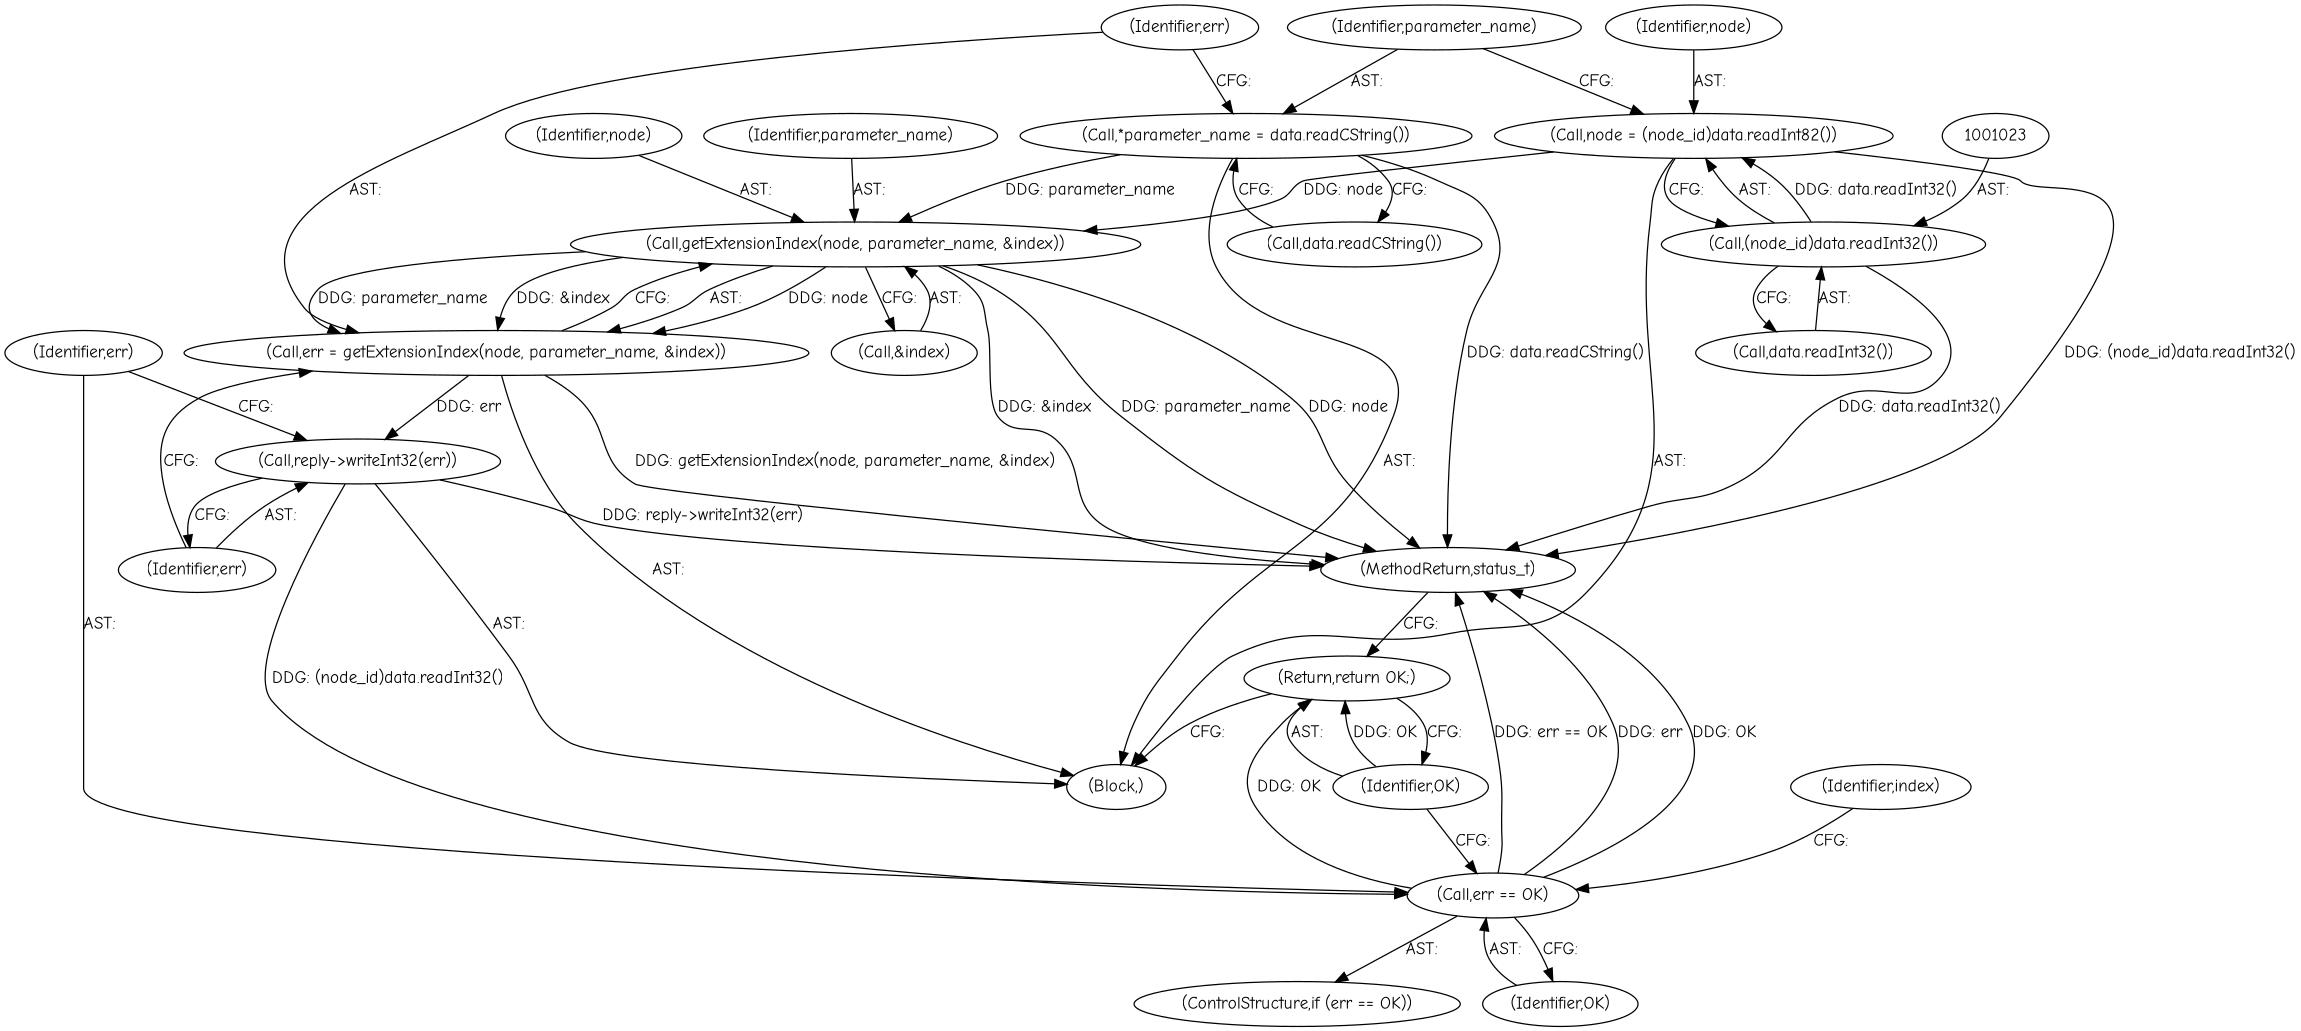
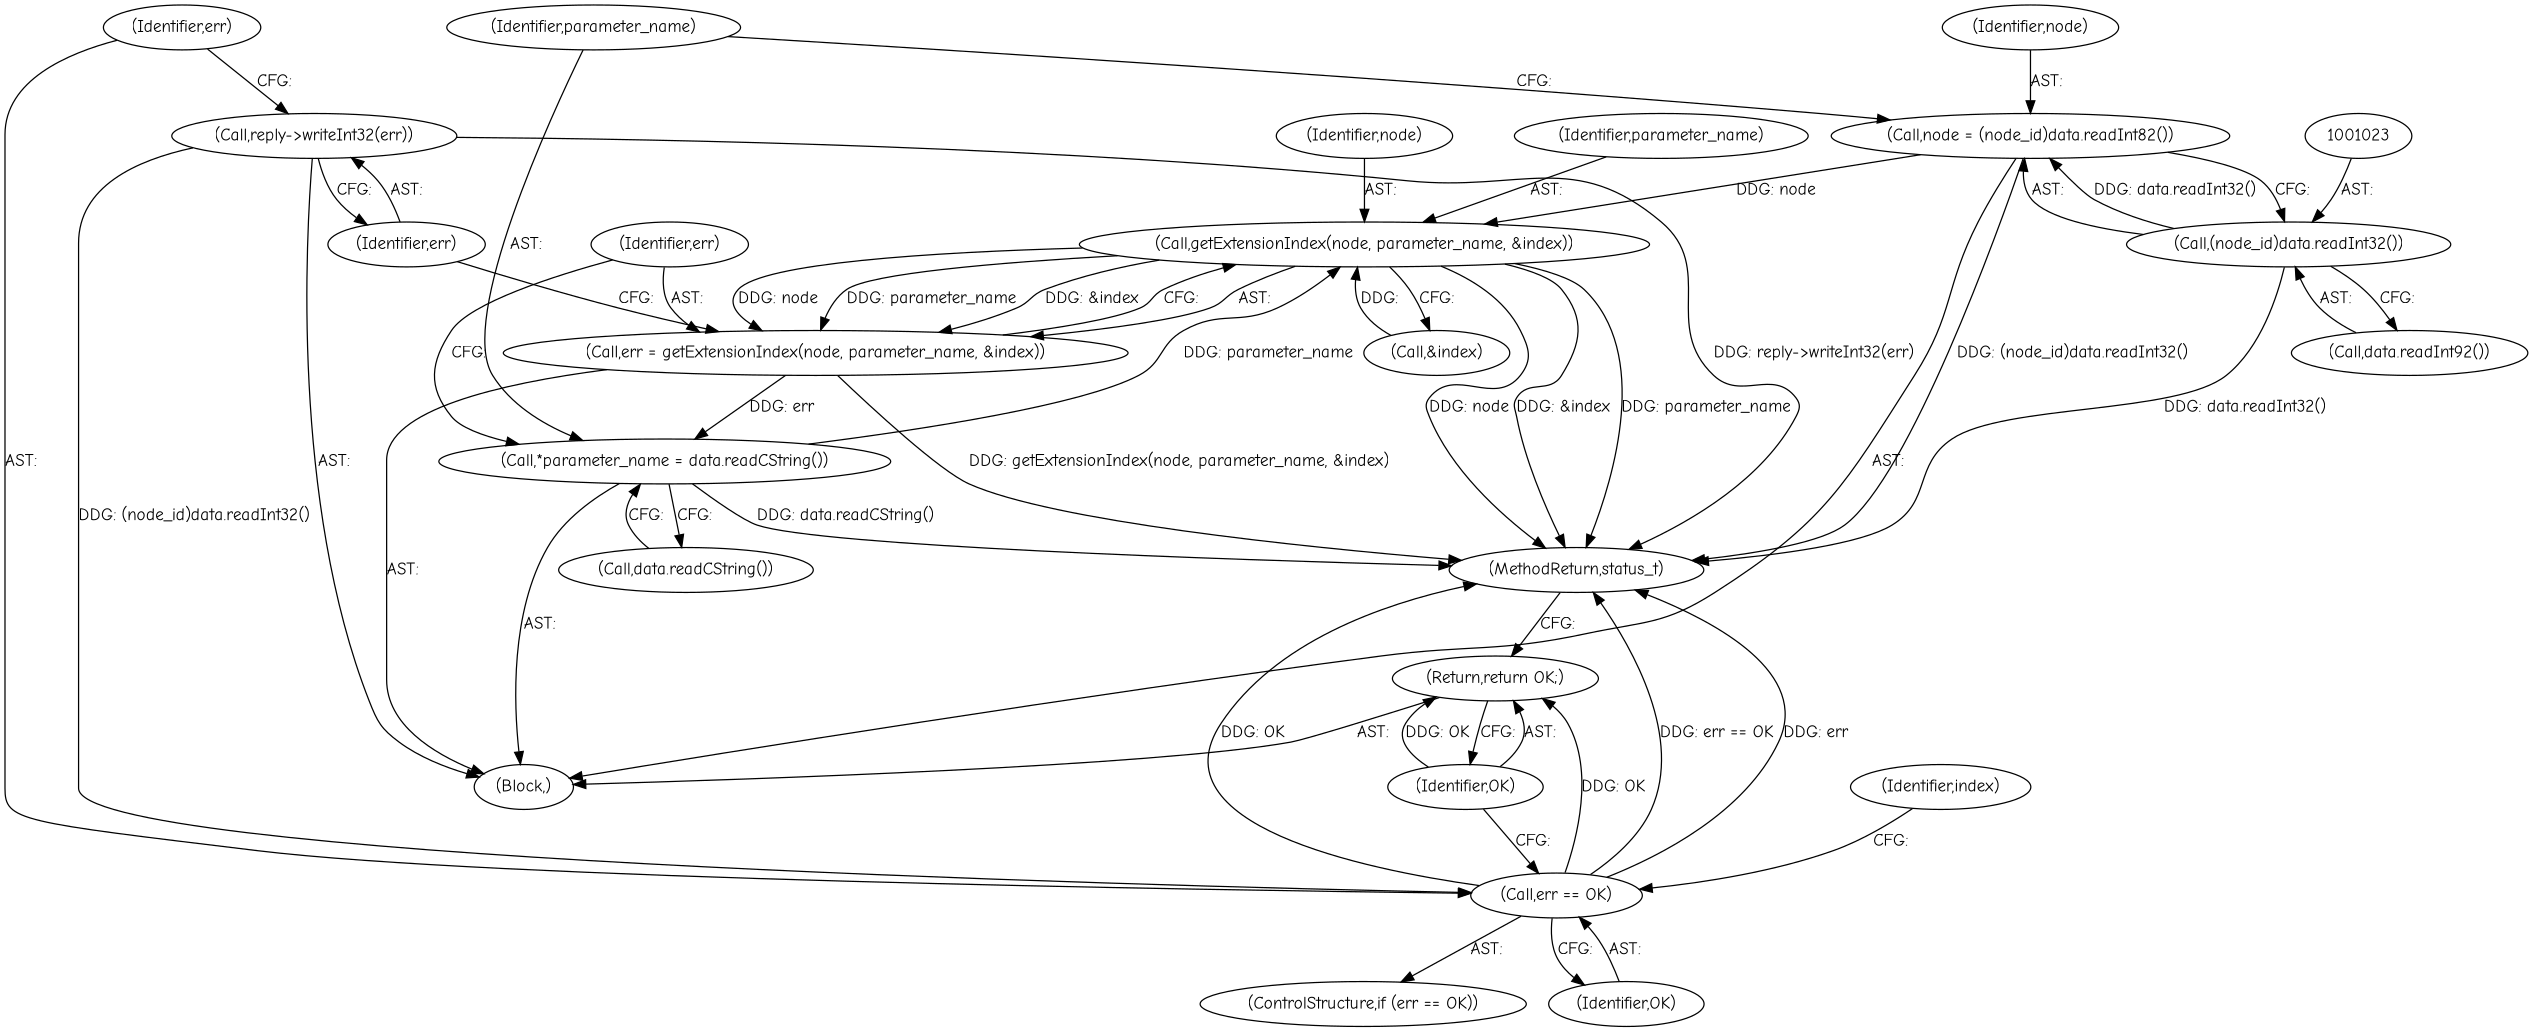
(949, 299) -> (1383, 299)
(1813, 353) -> (2410, 353)
(432, 404) -> (745, 404)
(1210, 733) -> (1376, 733)
